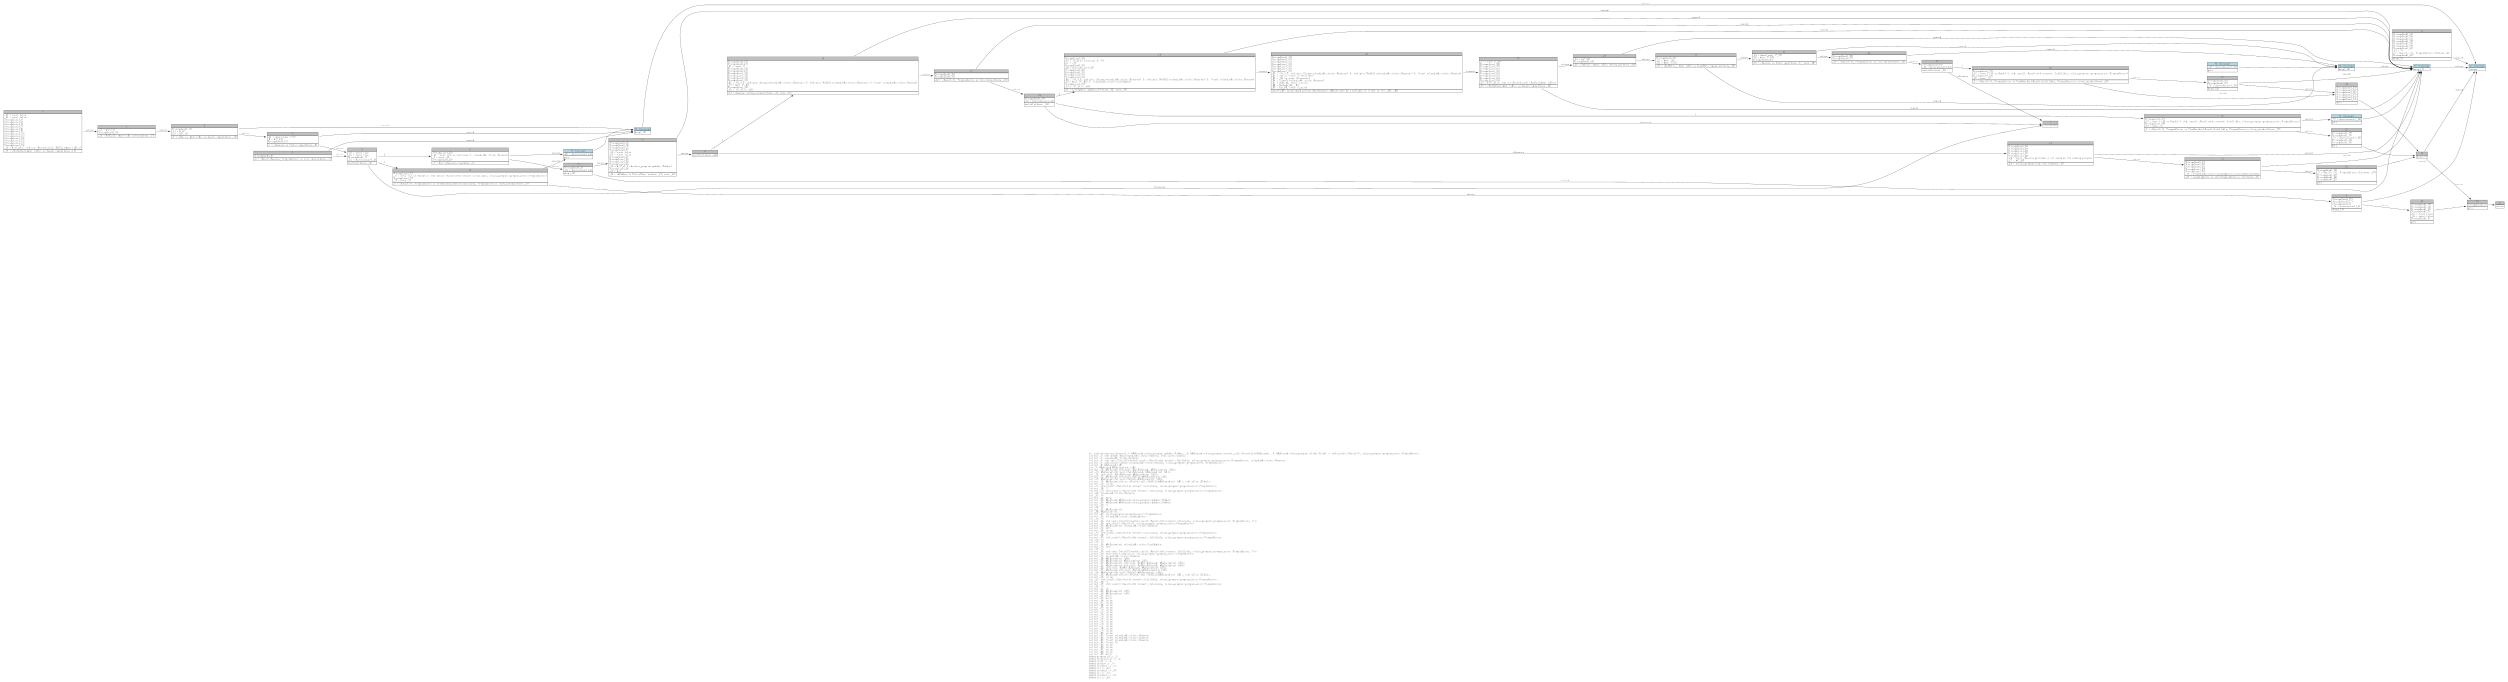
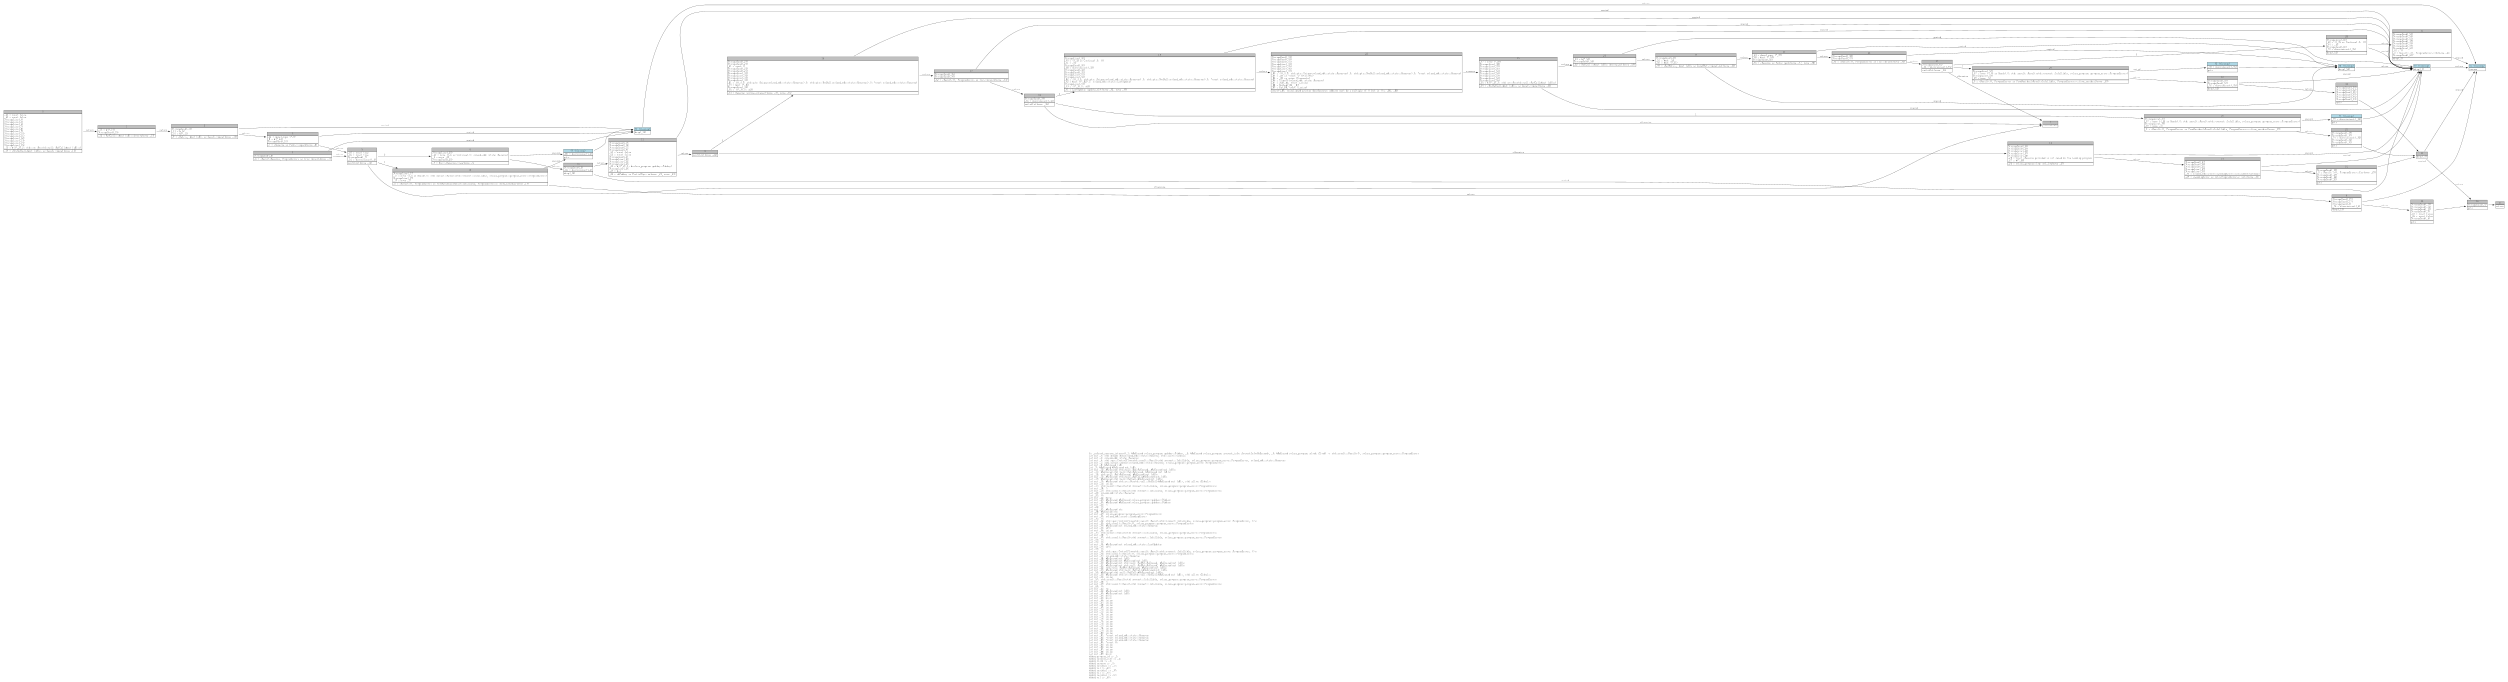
none -> (2347, 45)
(2208, 98) -> (2167, 70)
